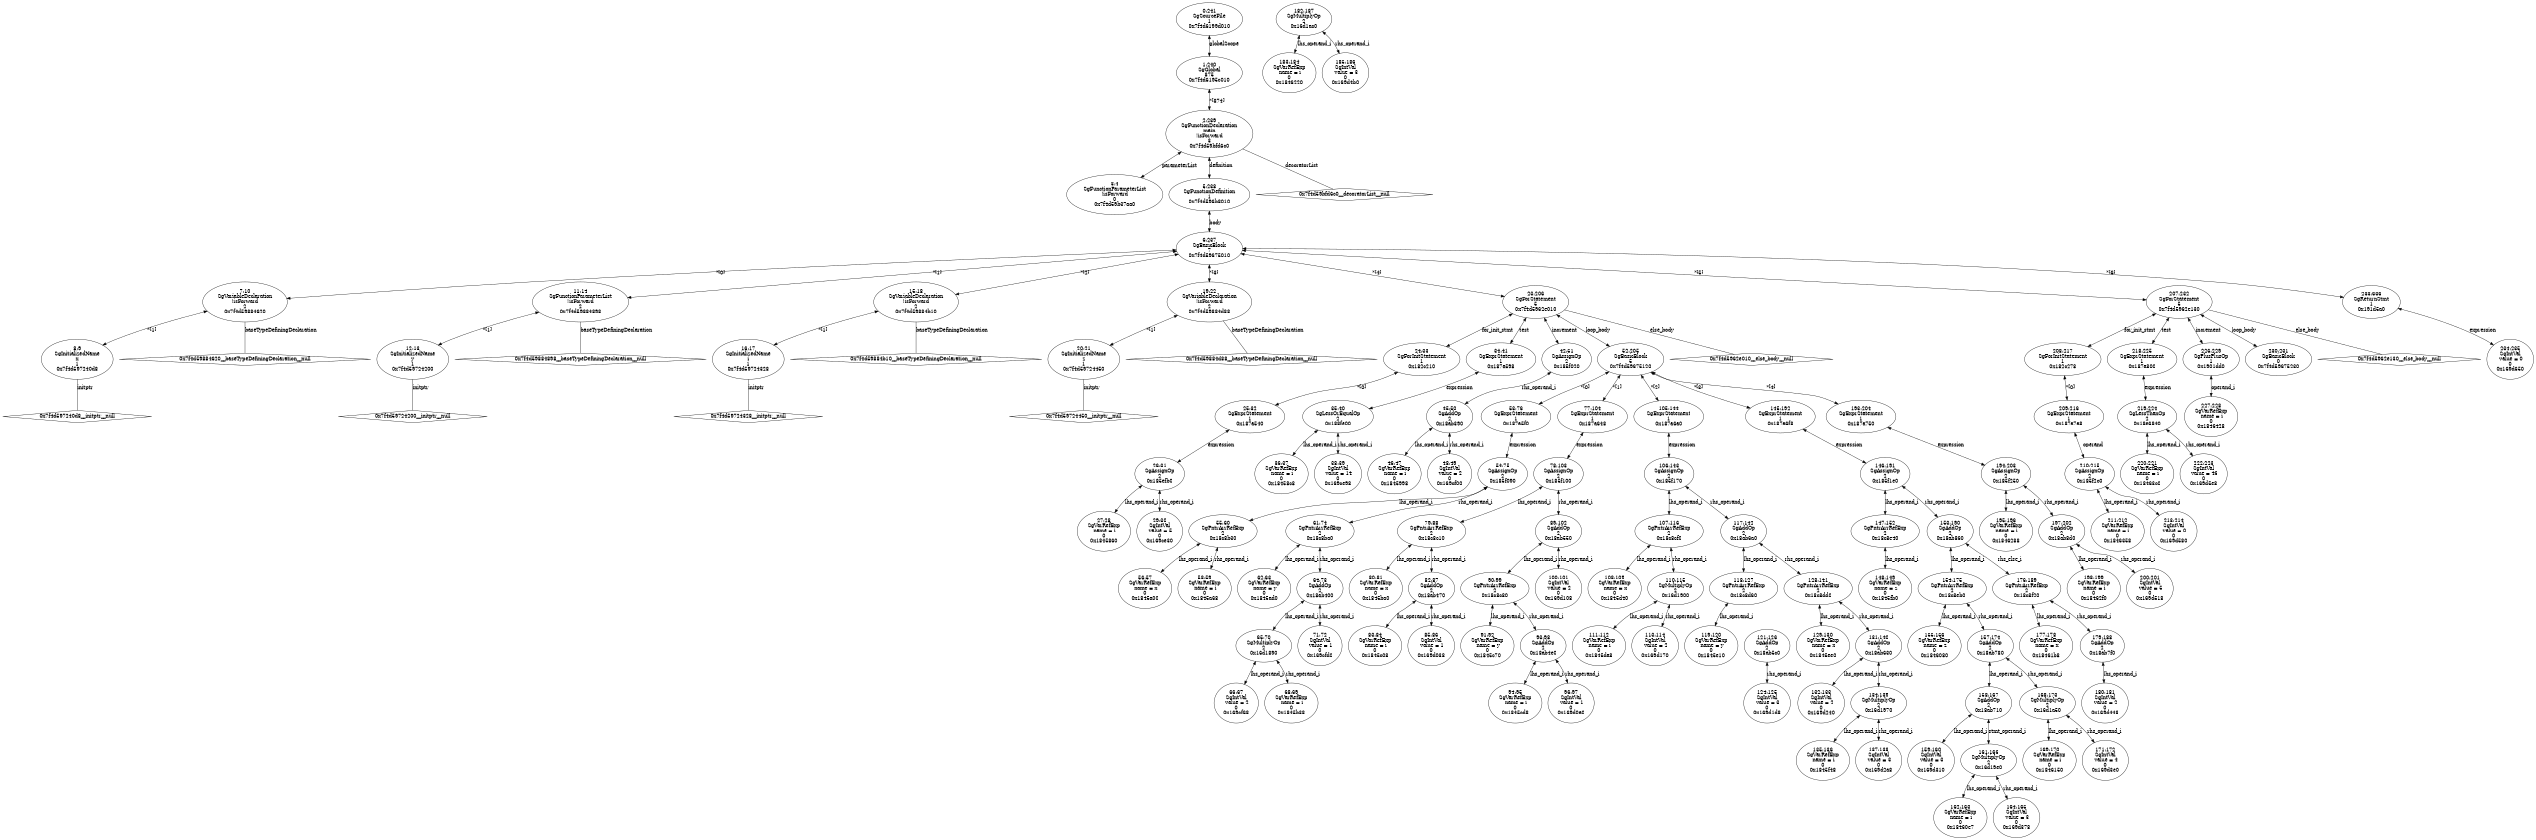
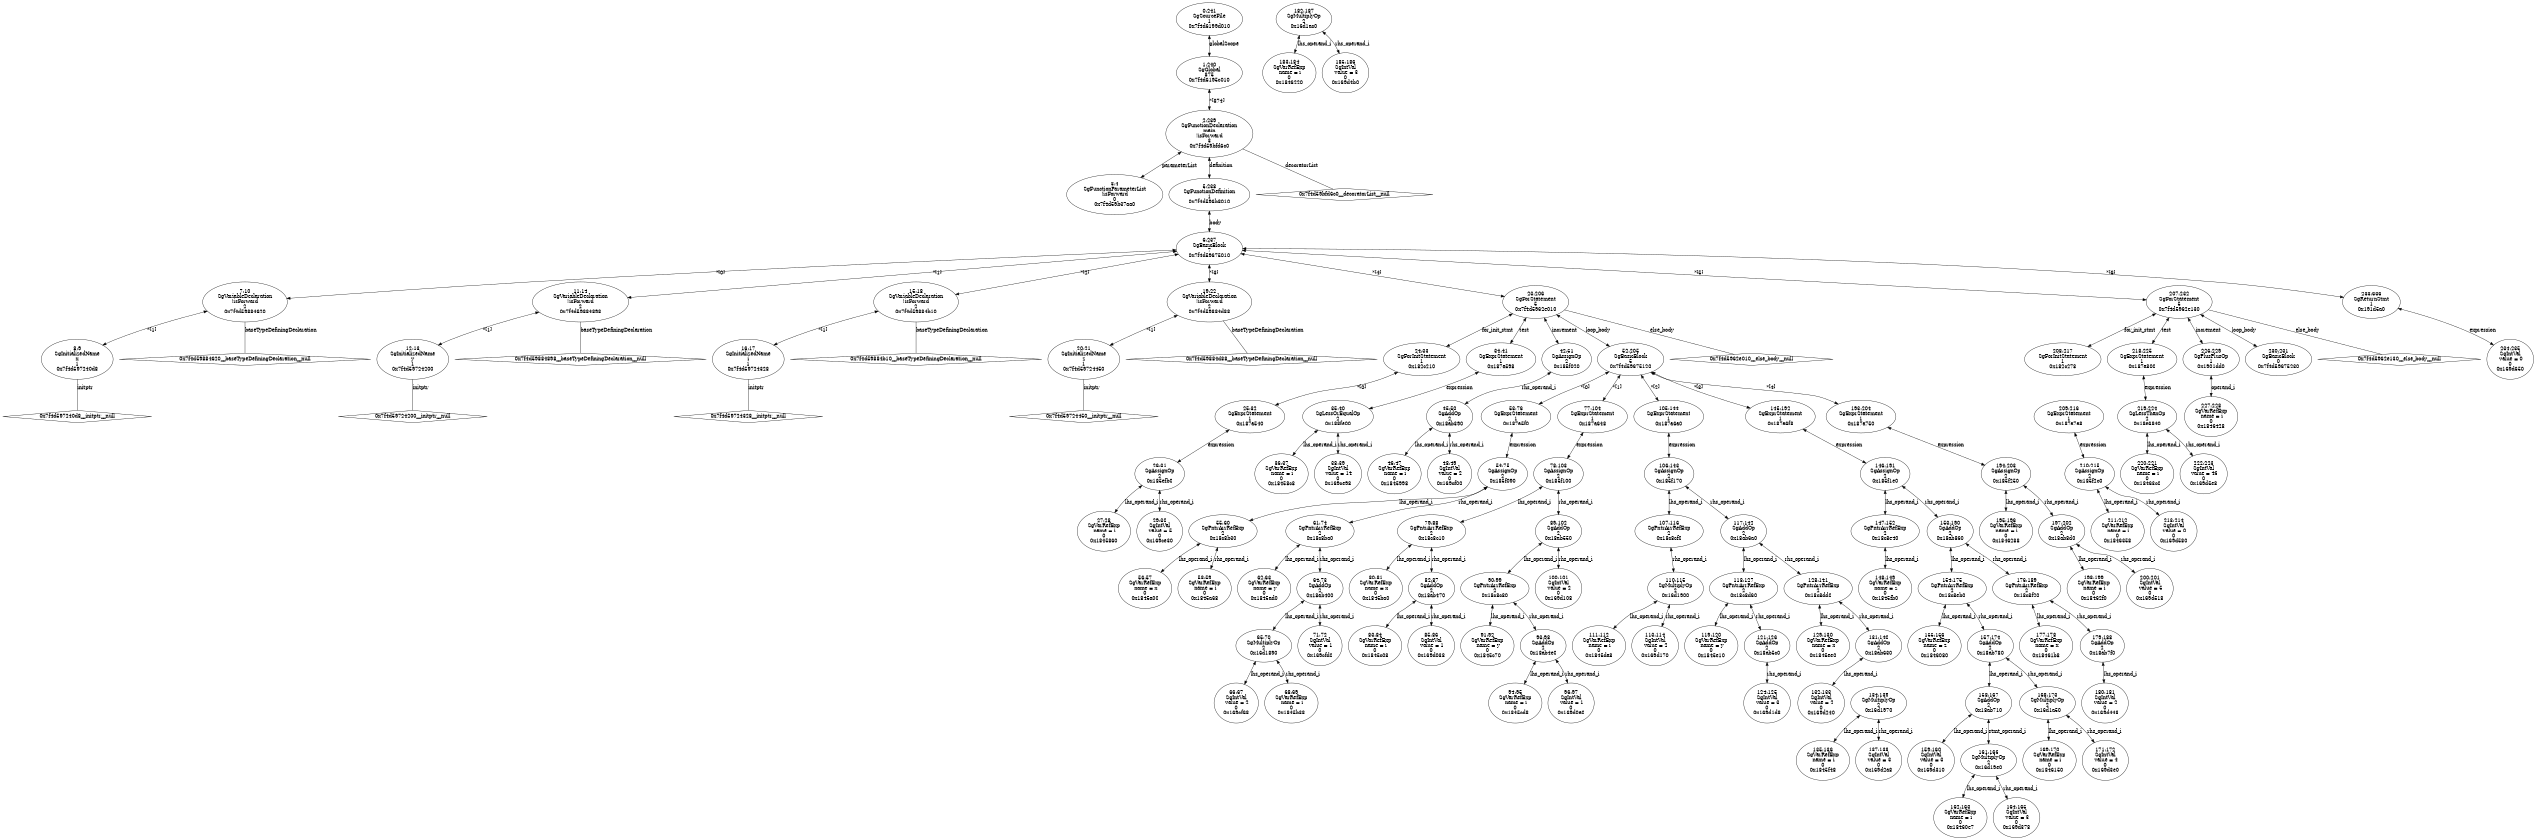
(581, 302) -> (581, 302)
(2066, 388) -> none
(2093, 445) -> (2093, 445)
(2010, 560) -> (2010, 560)
(1615, 588) -> none
none -> (1755, 617)
(1879, 674) -> none
